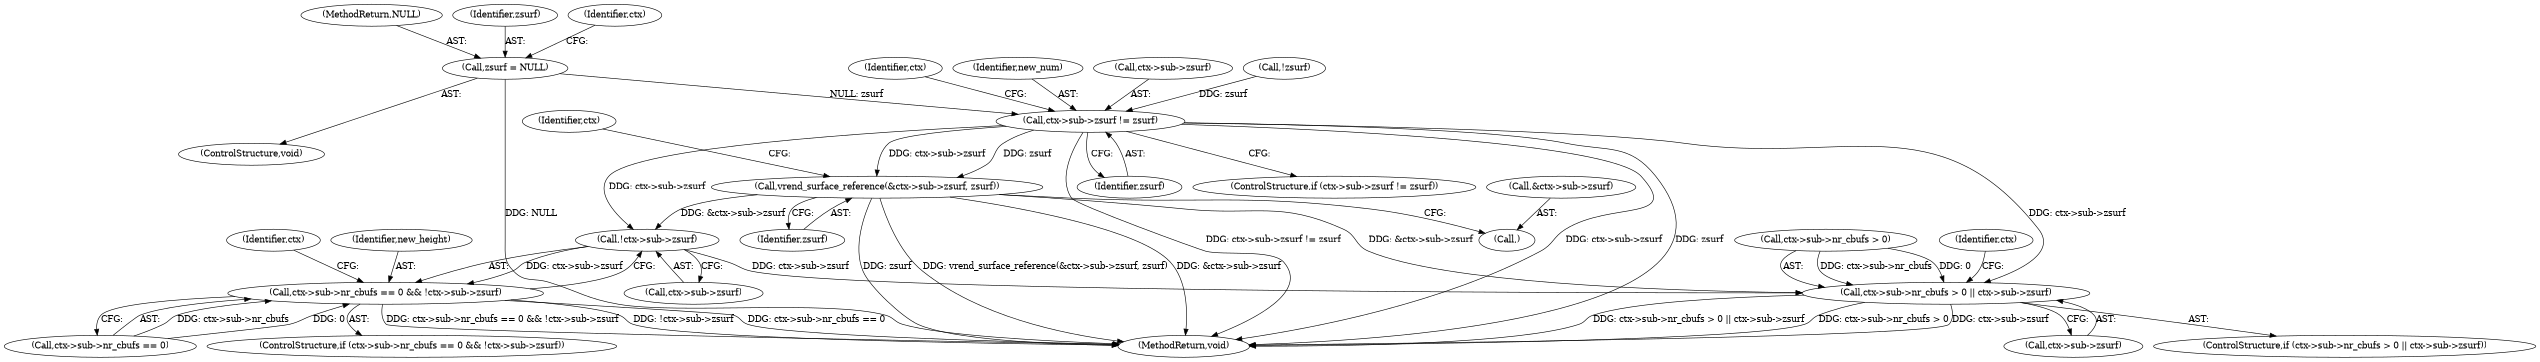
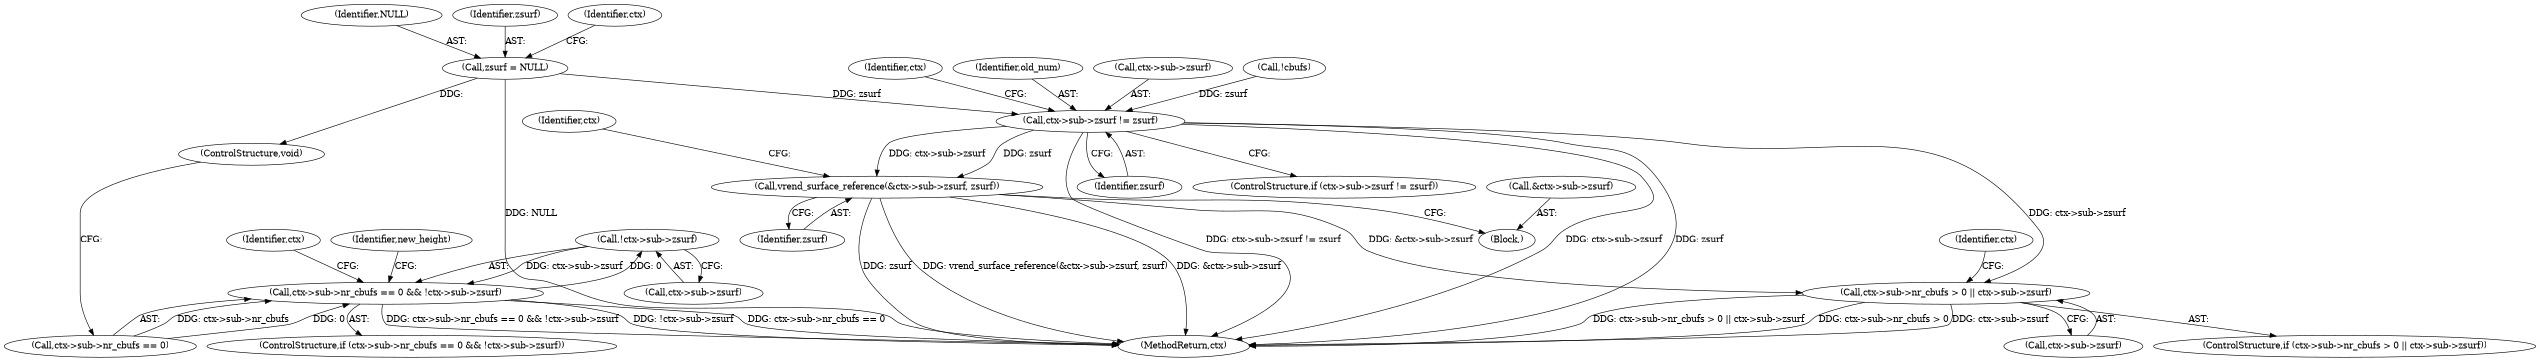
(372, 15) -> (372, 15)
(1018, 68) -> (1018, 68)
(1284, 68) -> (1284, 68)
(453, 95) -> (453, 95)
(857, 95) -> (857, 95)
(774, 142) -> none
(706, 202) -> none
(1507, 240) -> (1507, 240)
(1826, 240) -> none
(407, 267) -> (407, 267)
(646, 267) -> (646, 267)
(1238, 290) -> none
(160, 302) -> (83, 205)
(1184, 346) -> (1184, 346)
